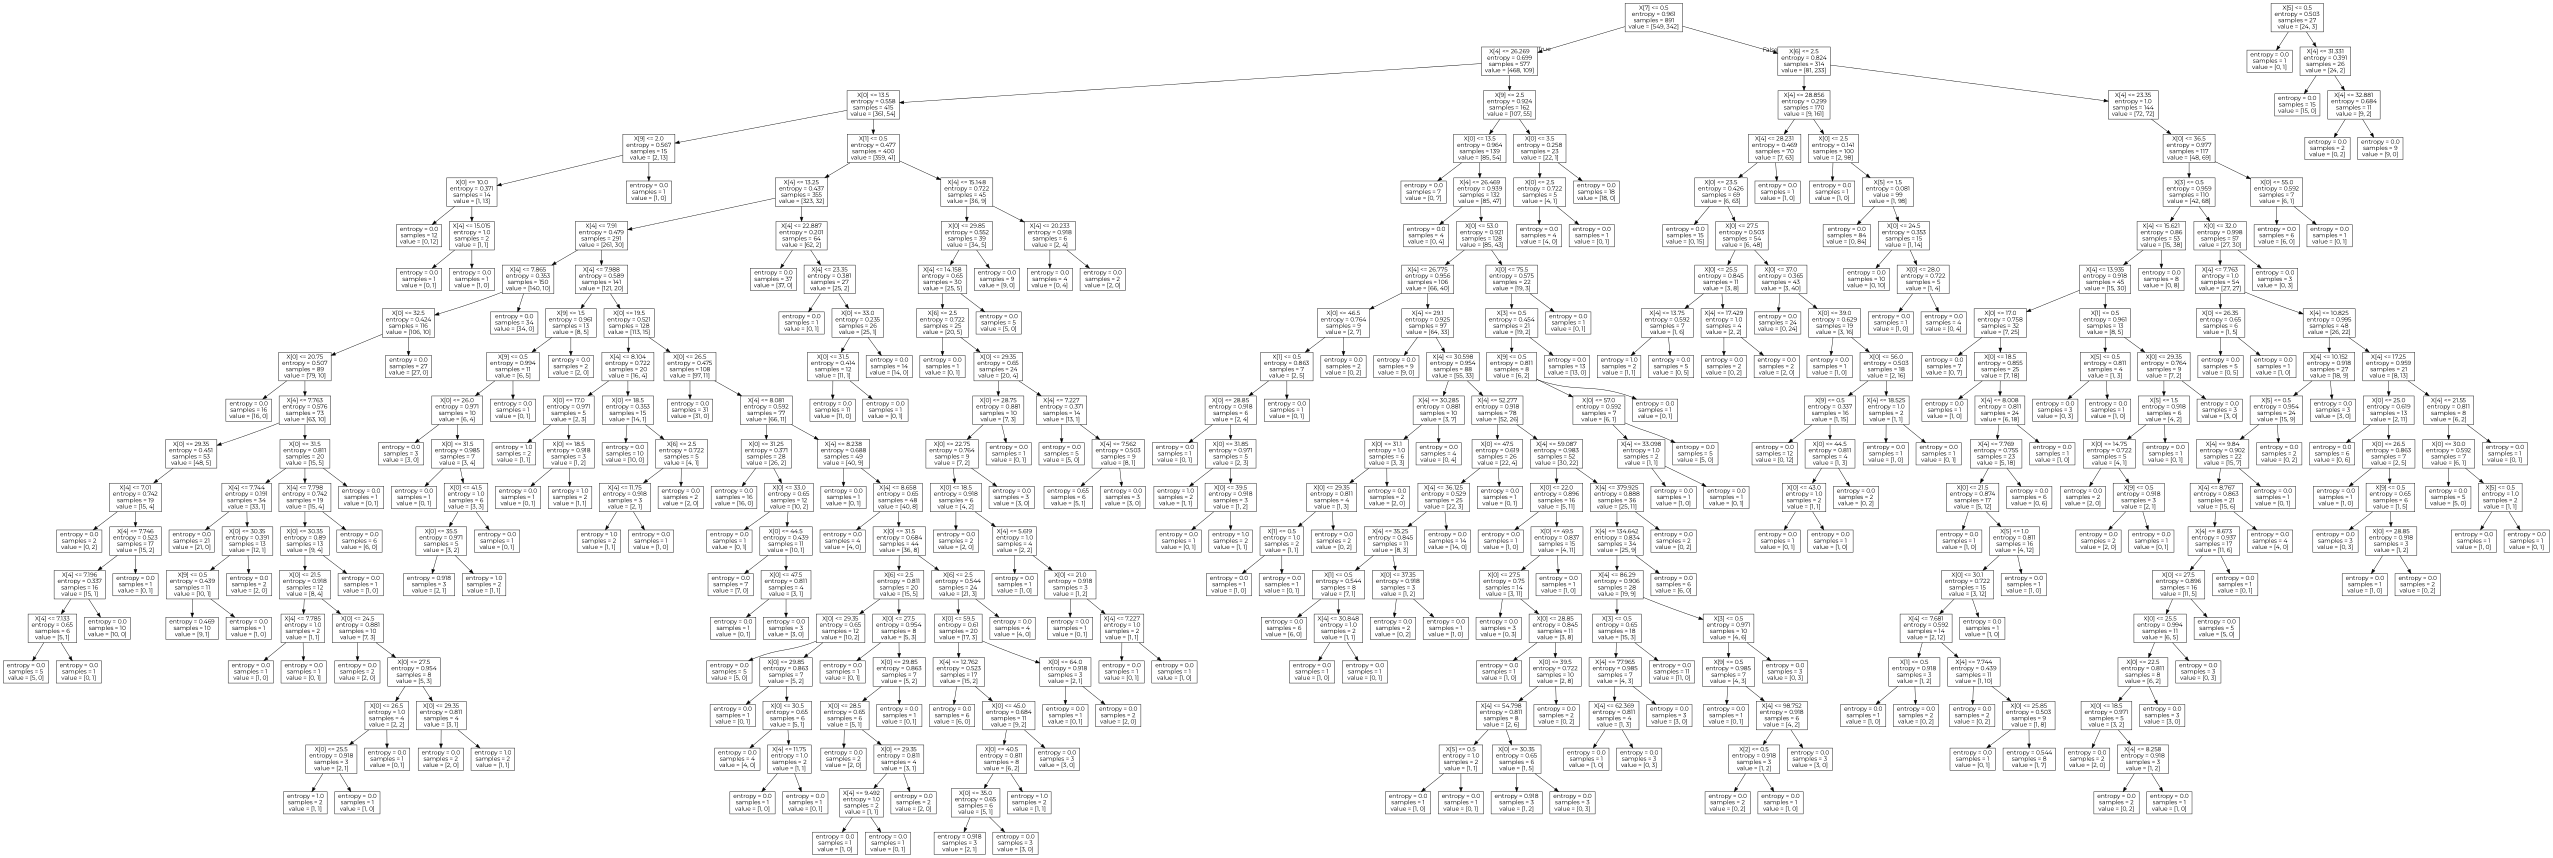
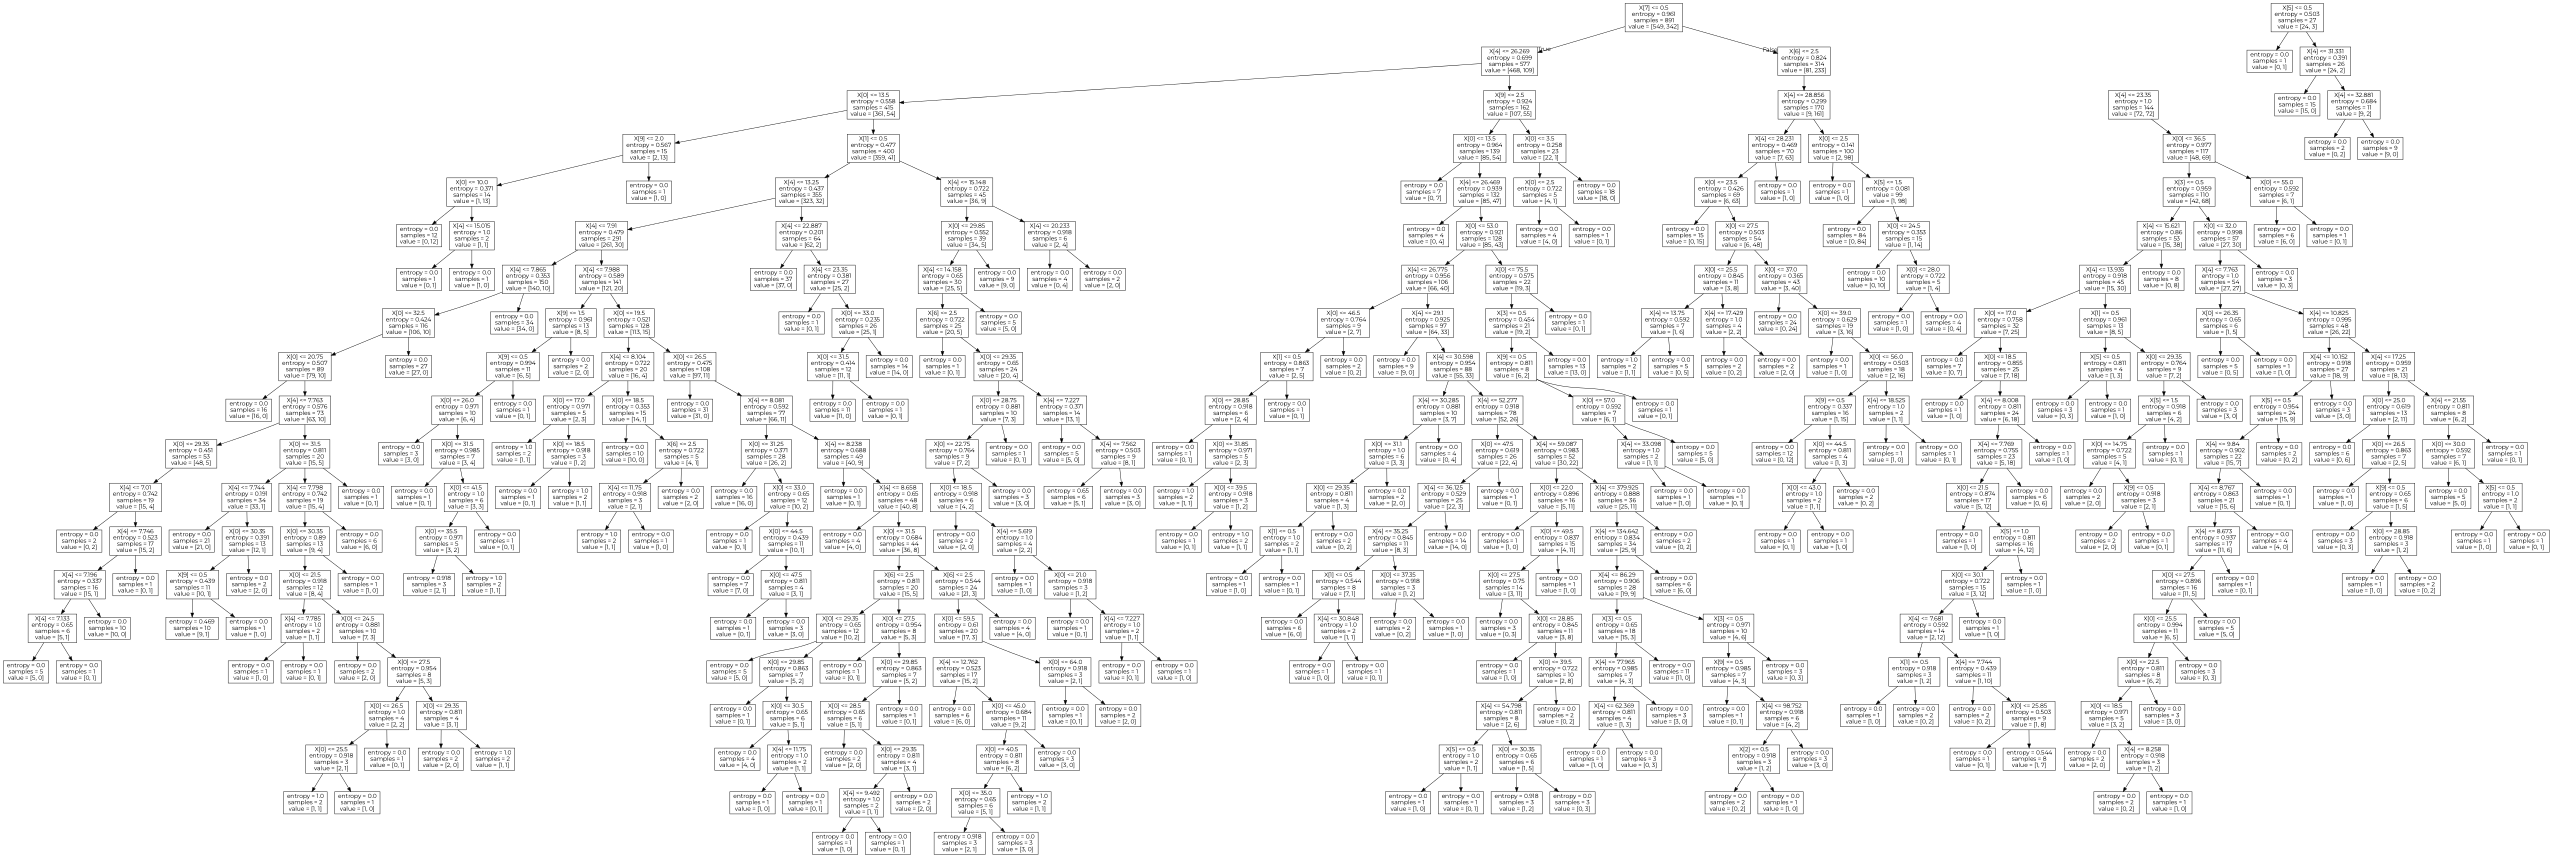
(1967, 83) -> none
(959, 648) -> none
